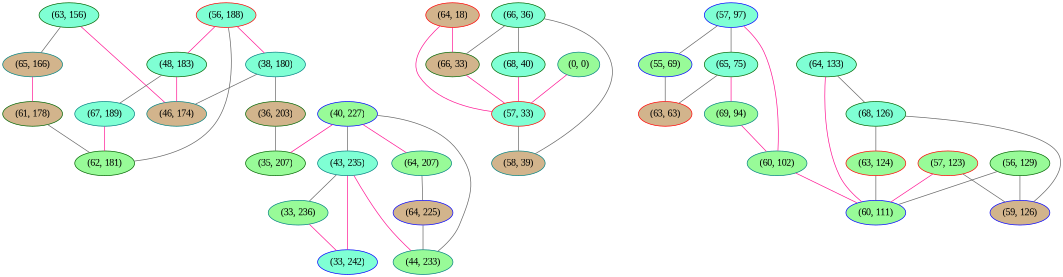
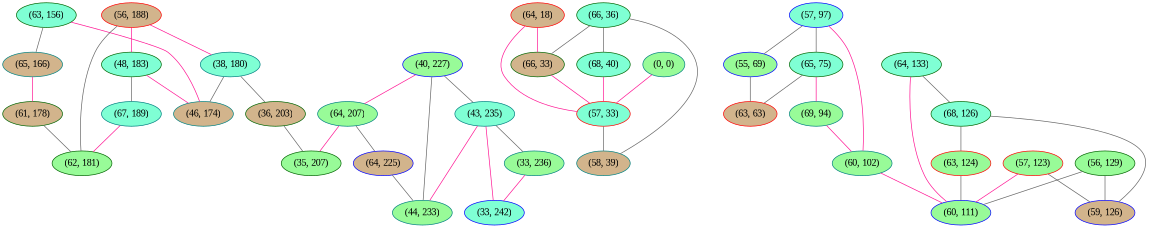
(226, 15) -> (131, 15)
(312, 139) -> (329, 139)
